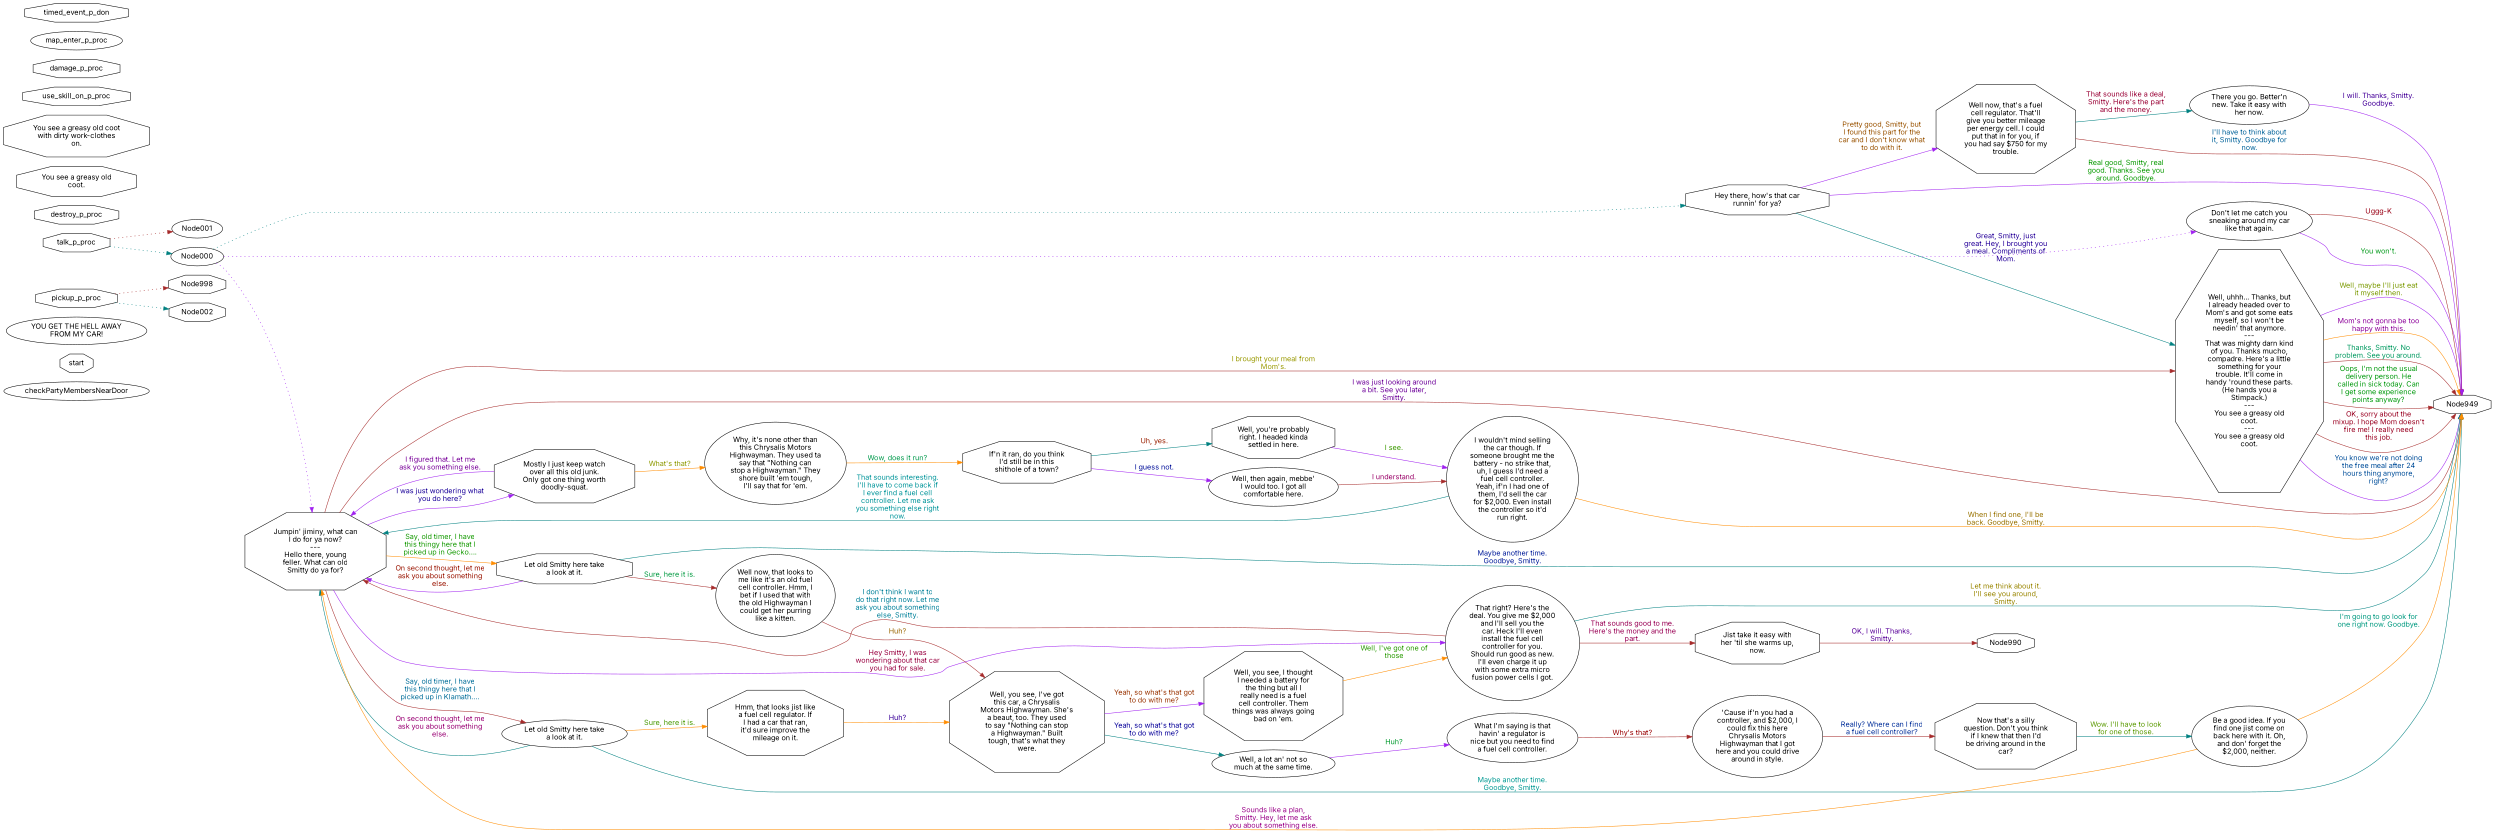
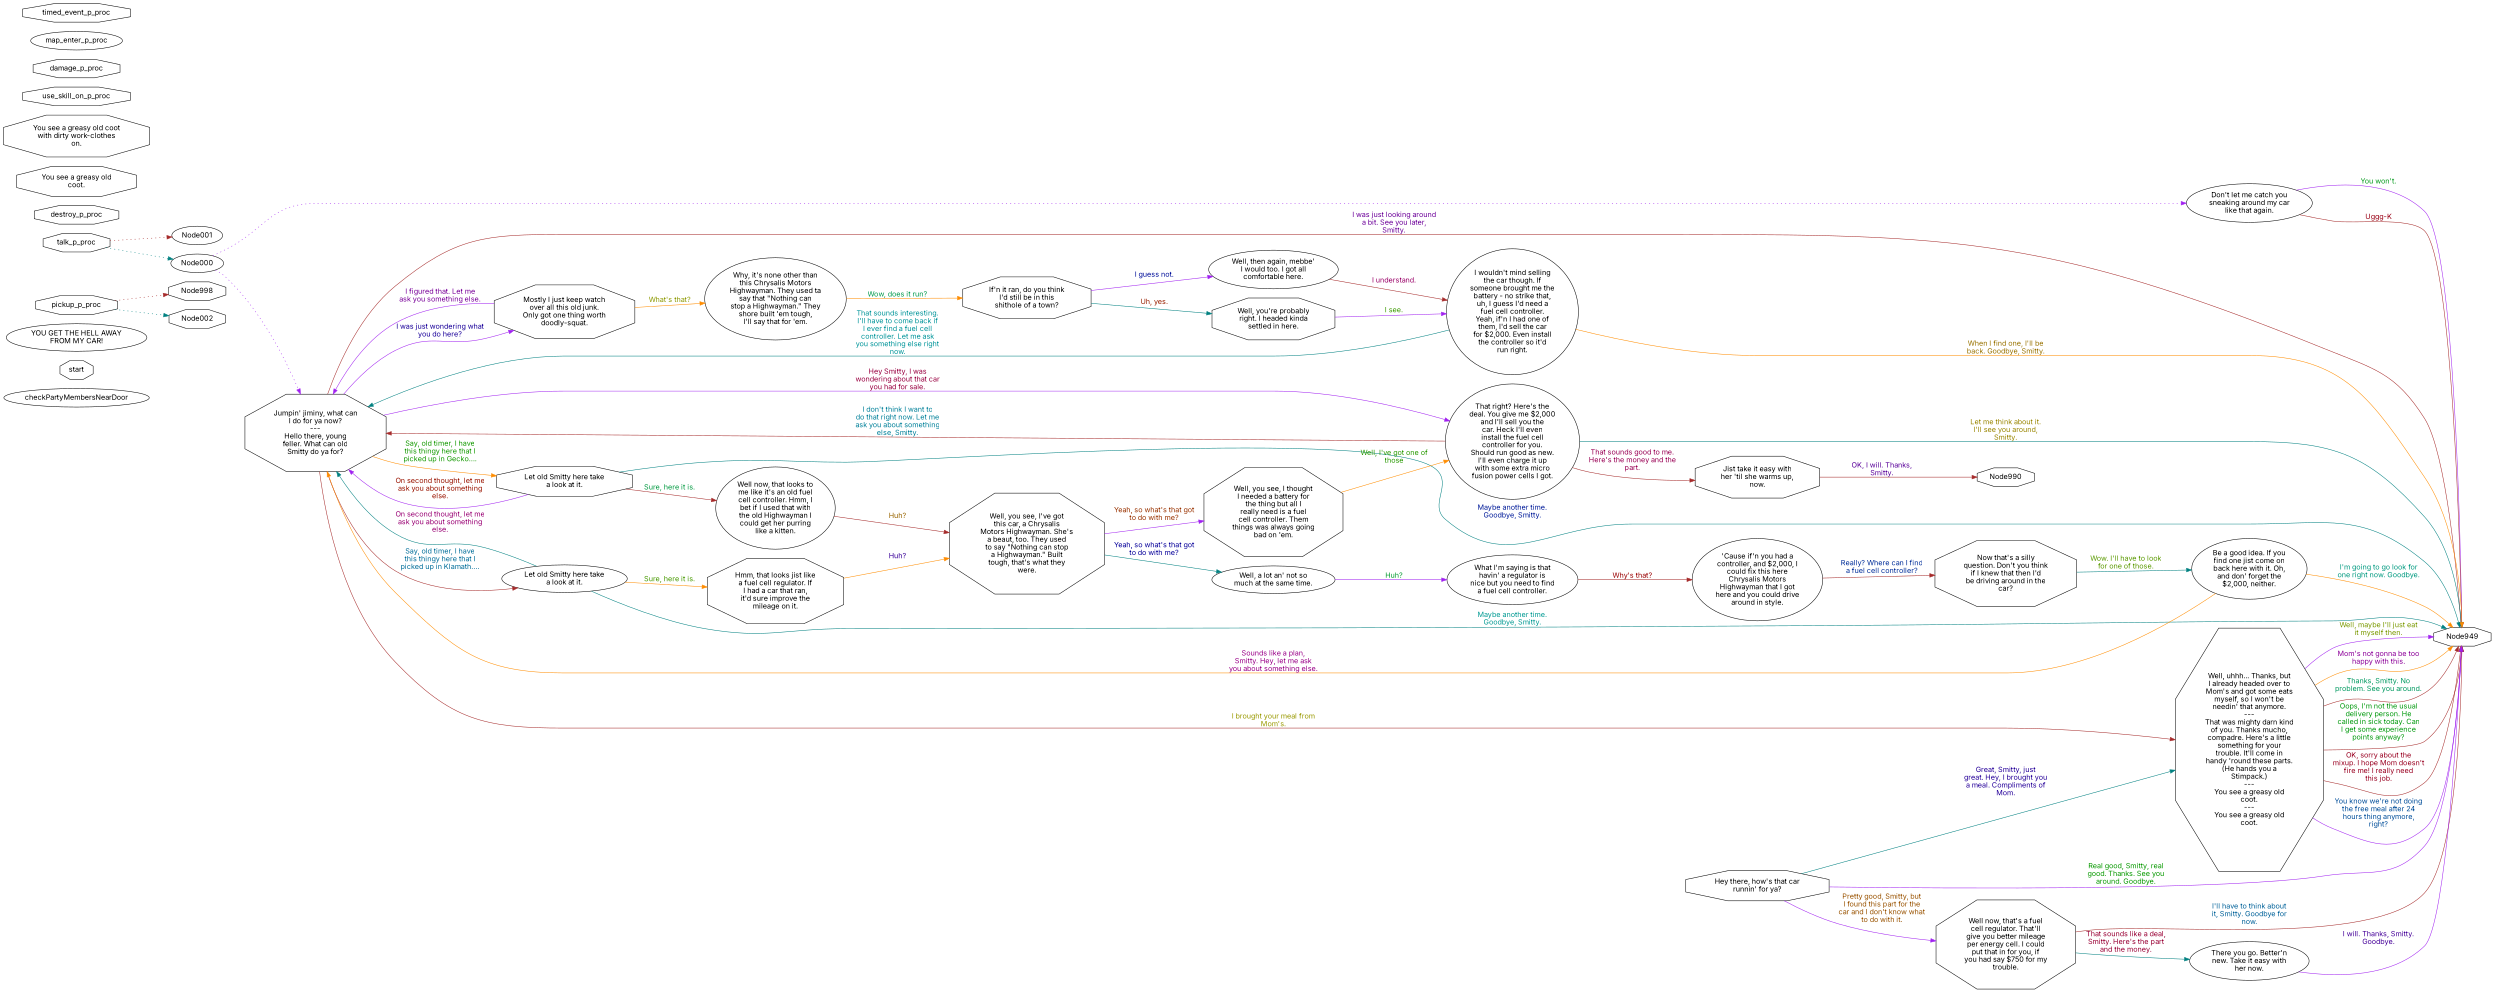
(77, 13) -> (77, 13)
(943, 212) -> none
